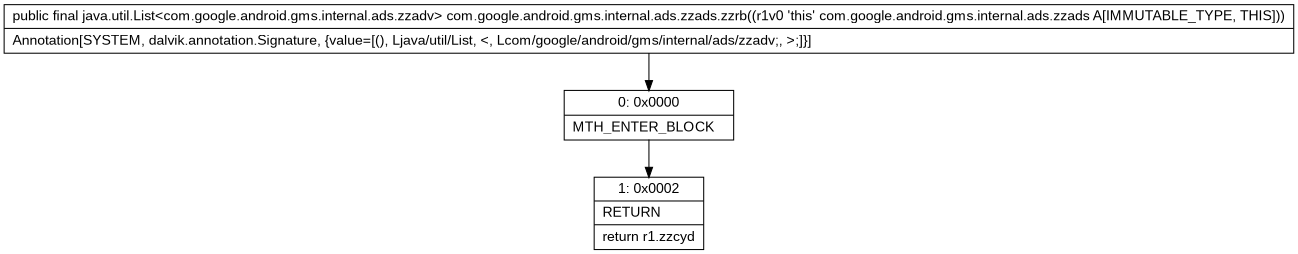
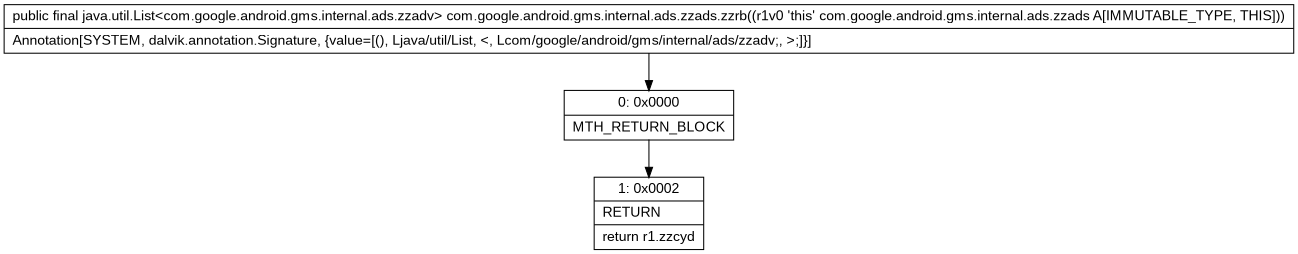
(644, 127) -> (649, 127)
